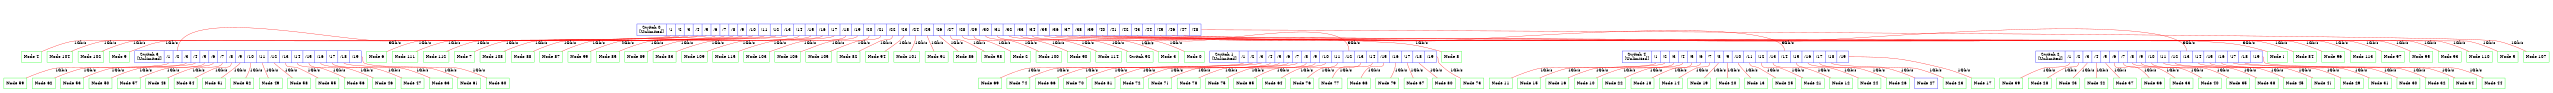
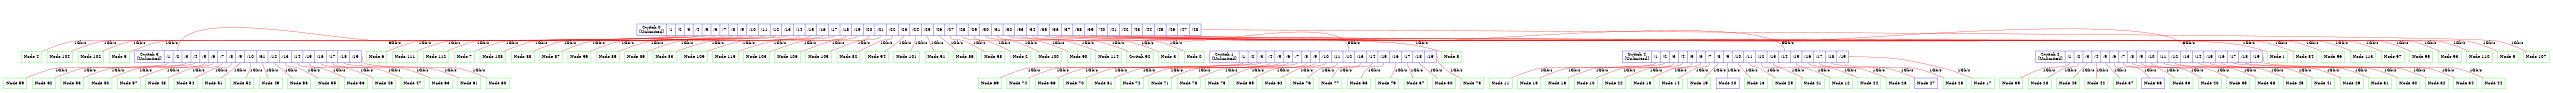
(628, 43) -> (628, 43)
(2249, 43) -> (2249, 43)
(262, 57) -> (262, 57)
(1728, 83) -> (1728, 83)
(2153, 83) -> (2153, 83)
